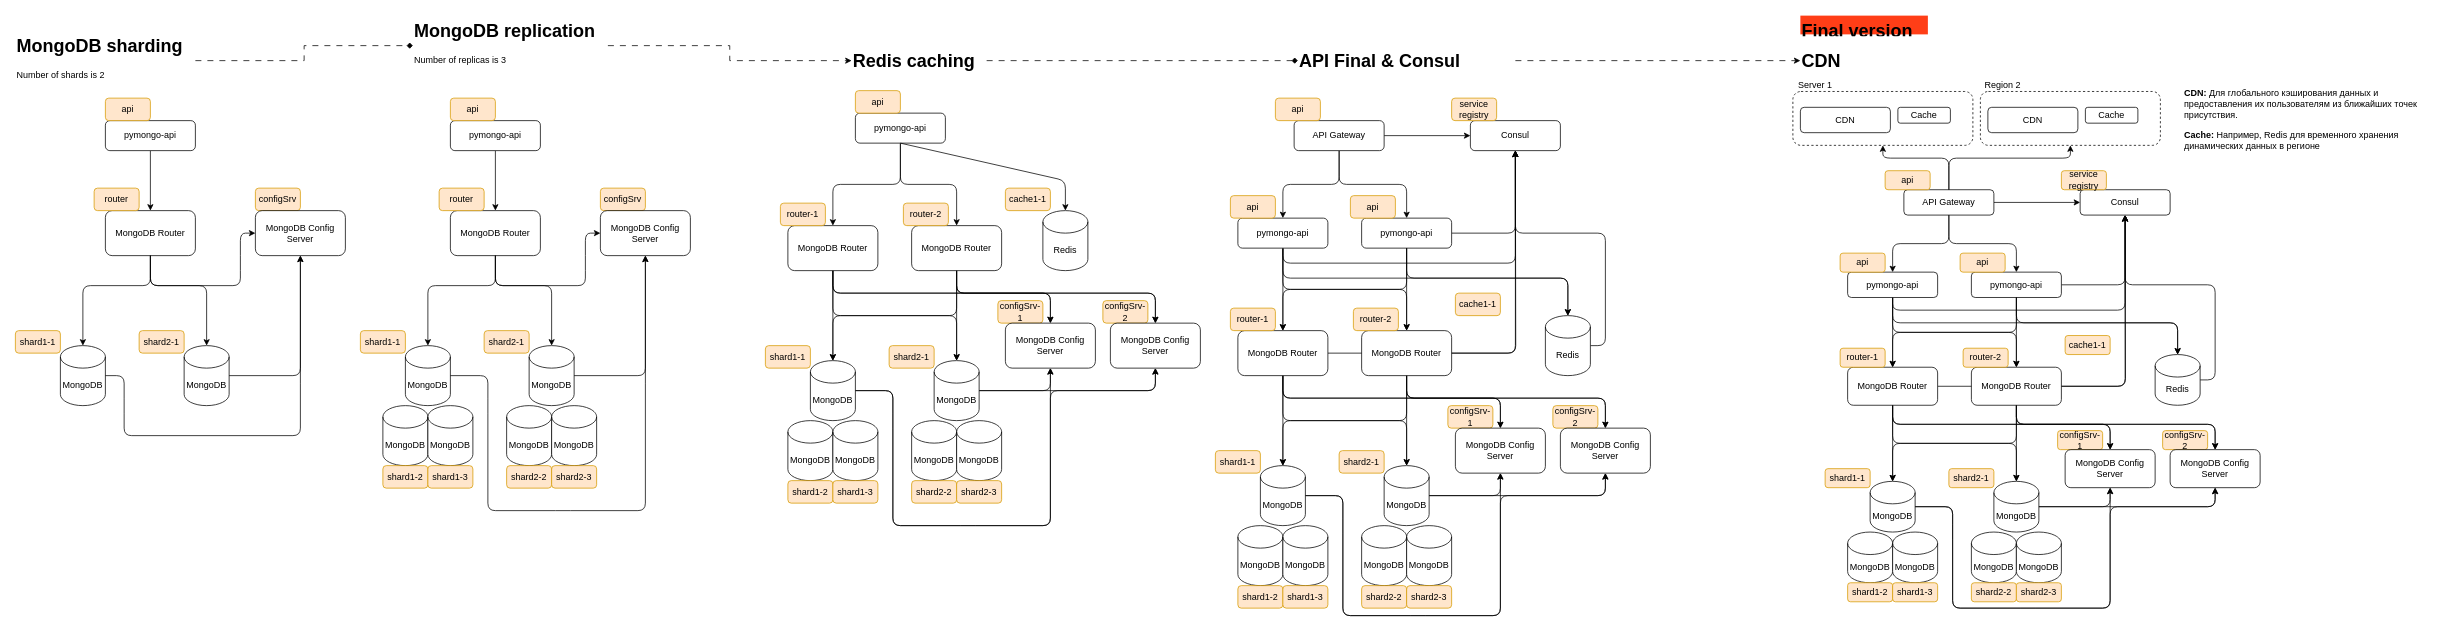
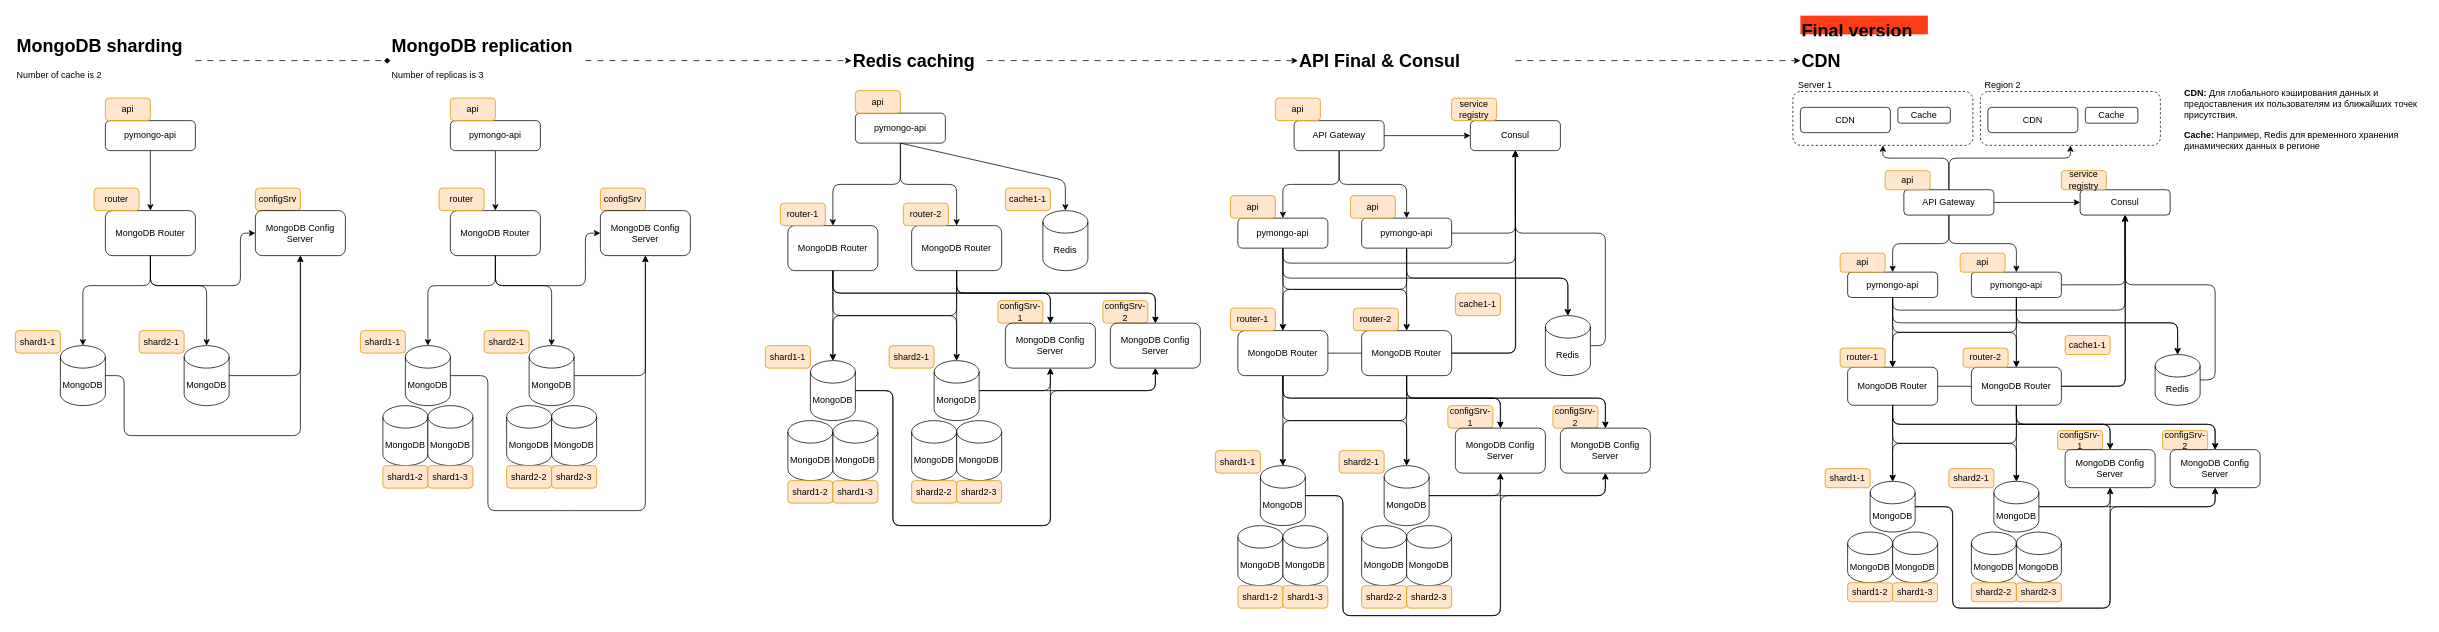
(510, 45) -> (488, 60)
(64, 46) -> (61, 46)
(1291, 60) -> (1291, 60)
